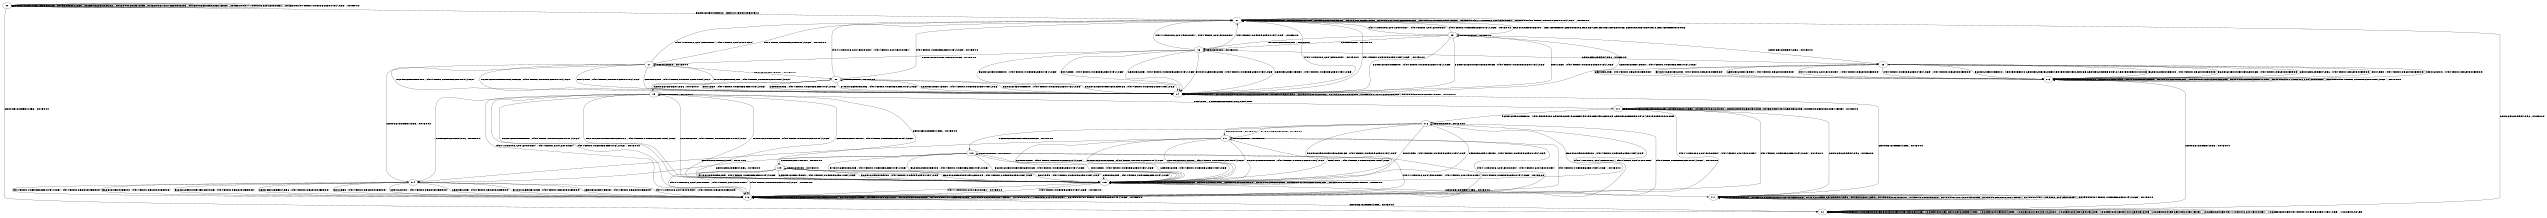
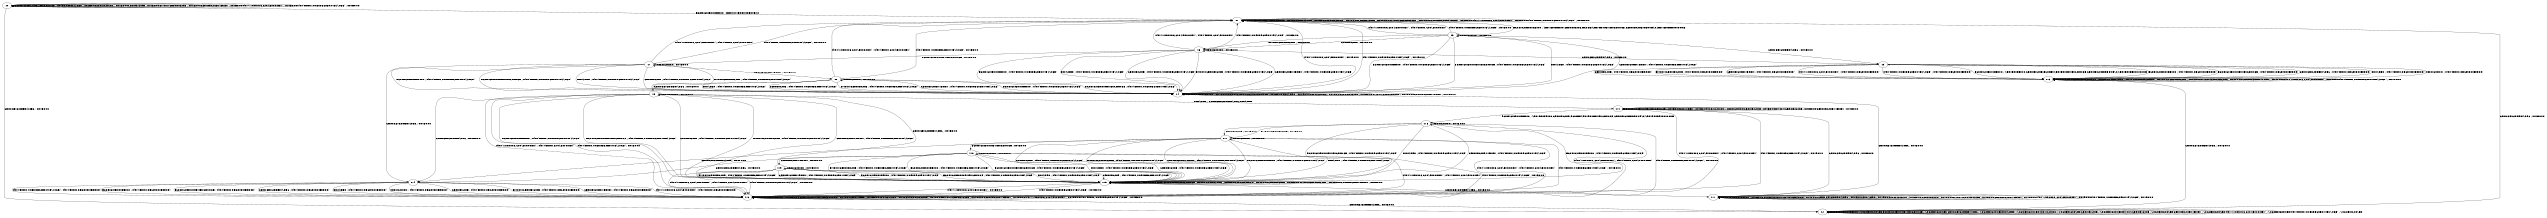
(1193, 130) -> (1094, 141)
